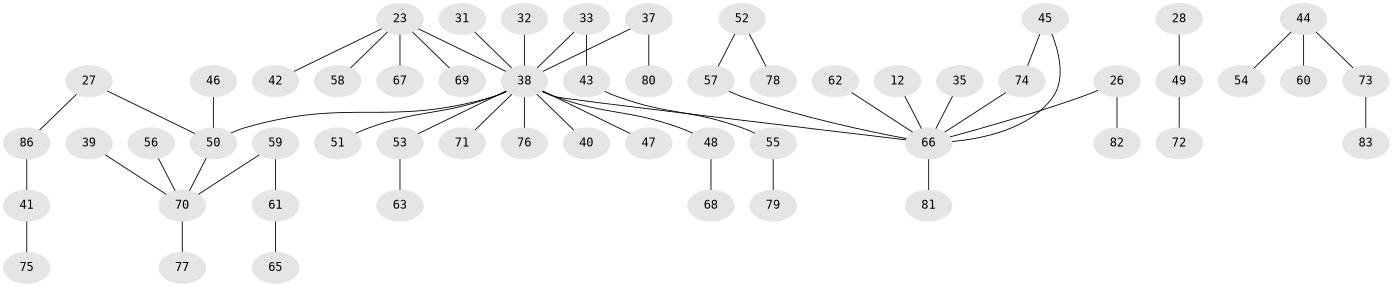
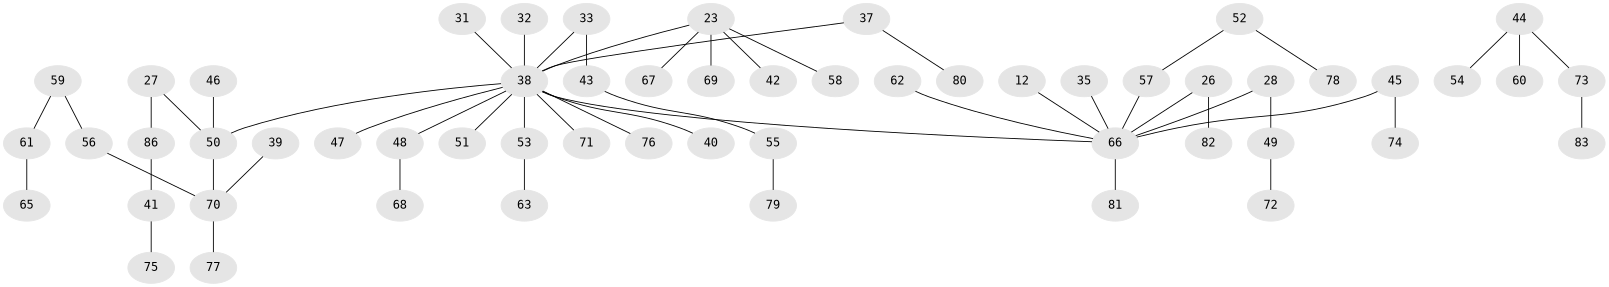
(975, 112) -> (1195, 115)
(229, 175) -> (73, 112)
